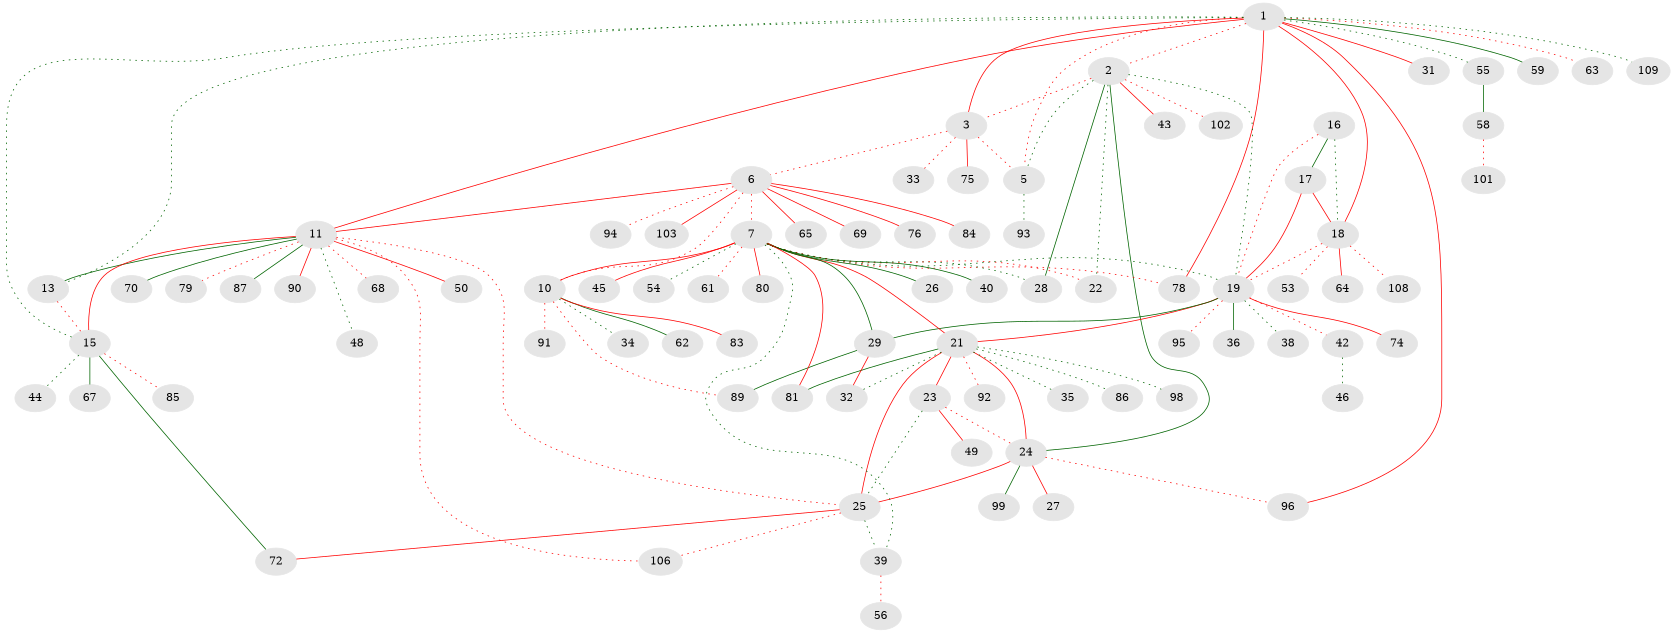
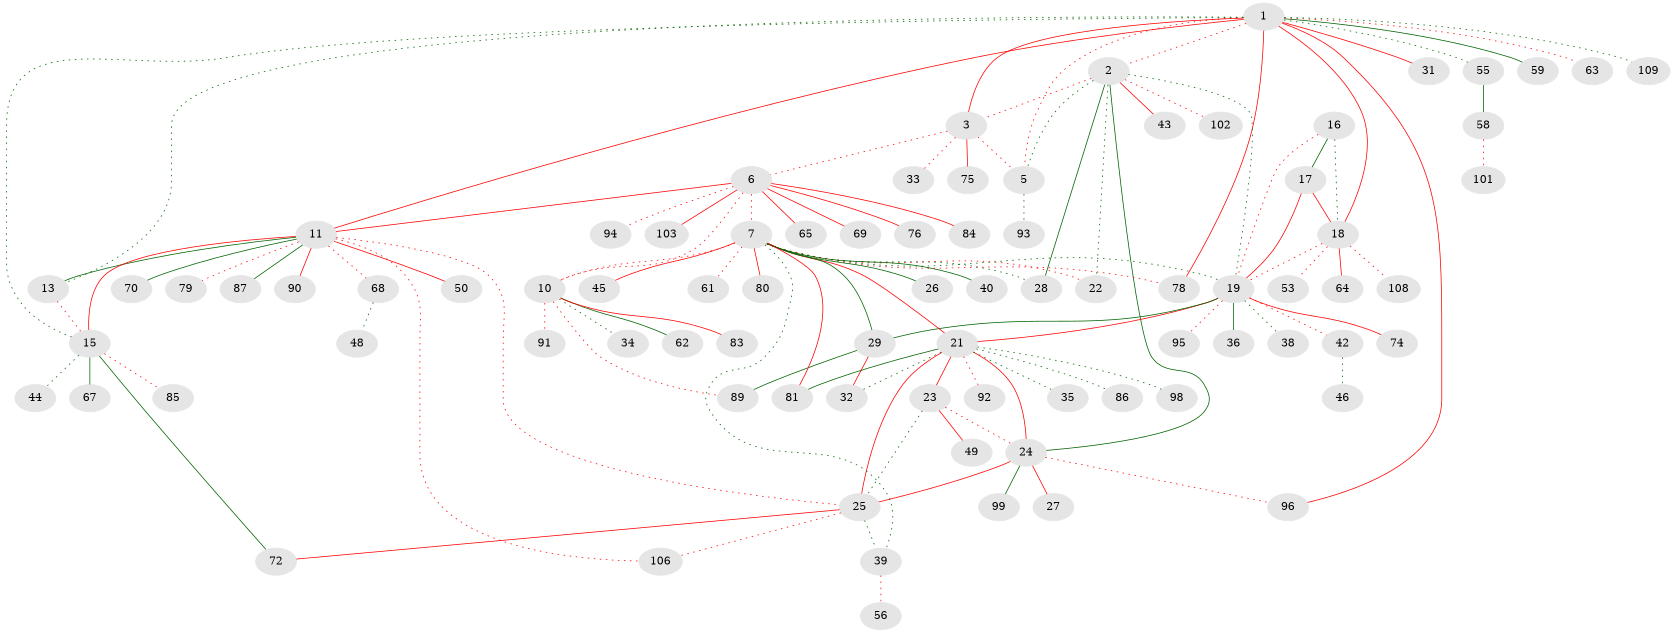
(648, 261) -> (648, 261)
(337, 289) -> (368, 316)
(654, 289) -> none
